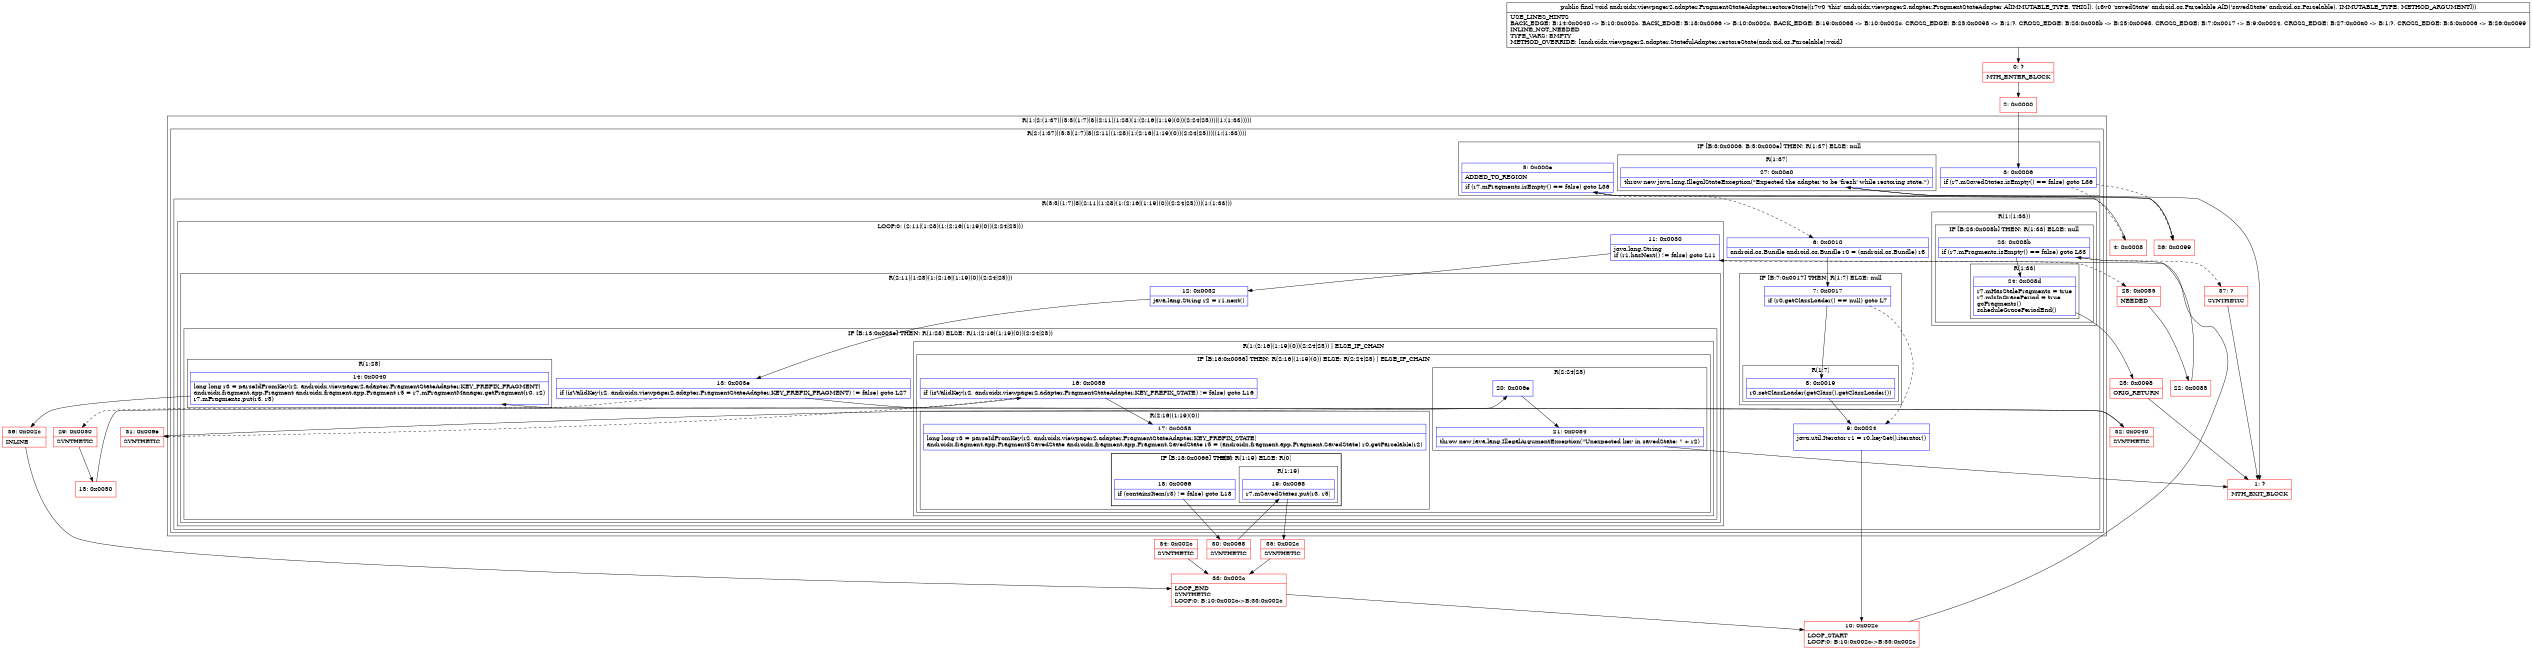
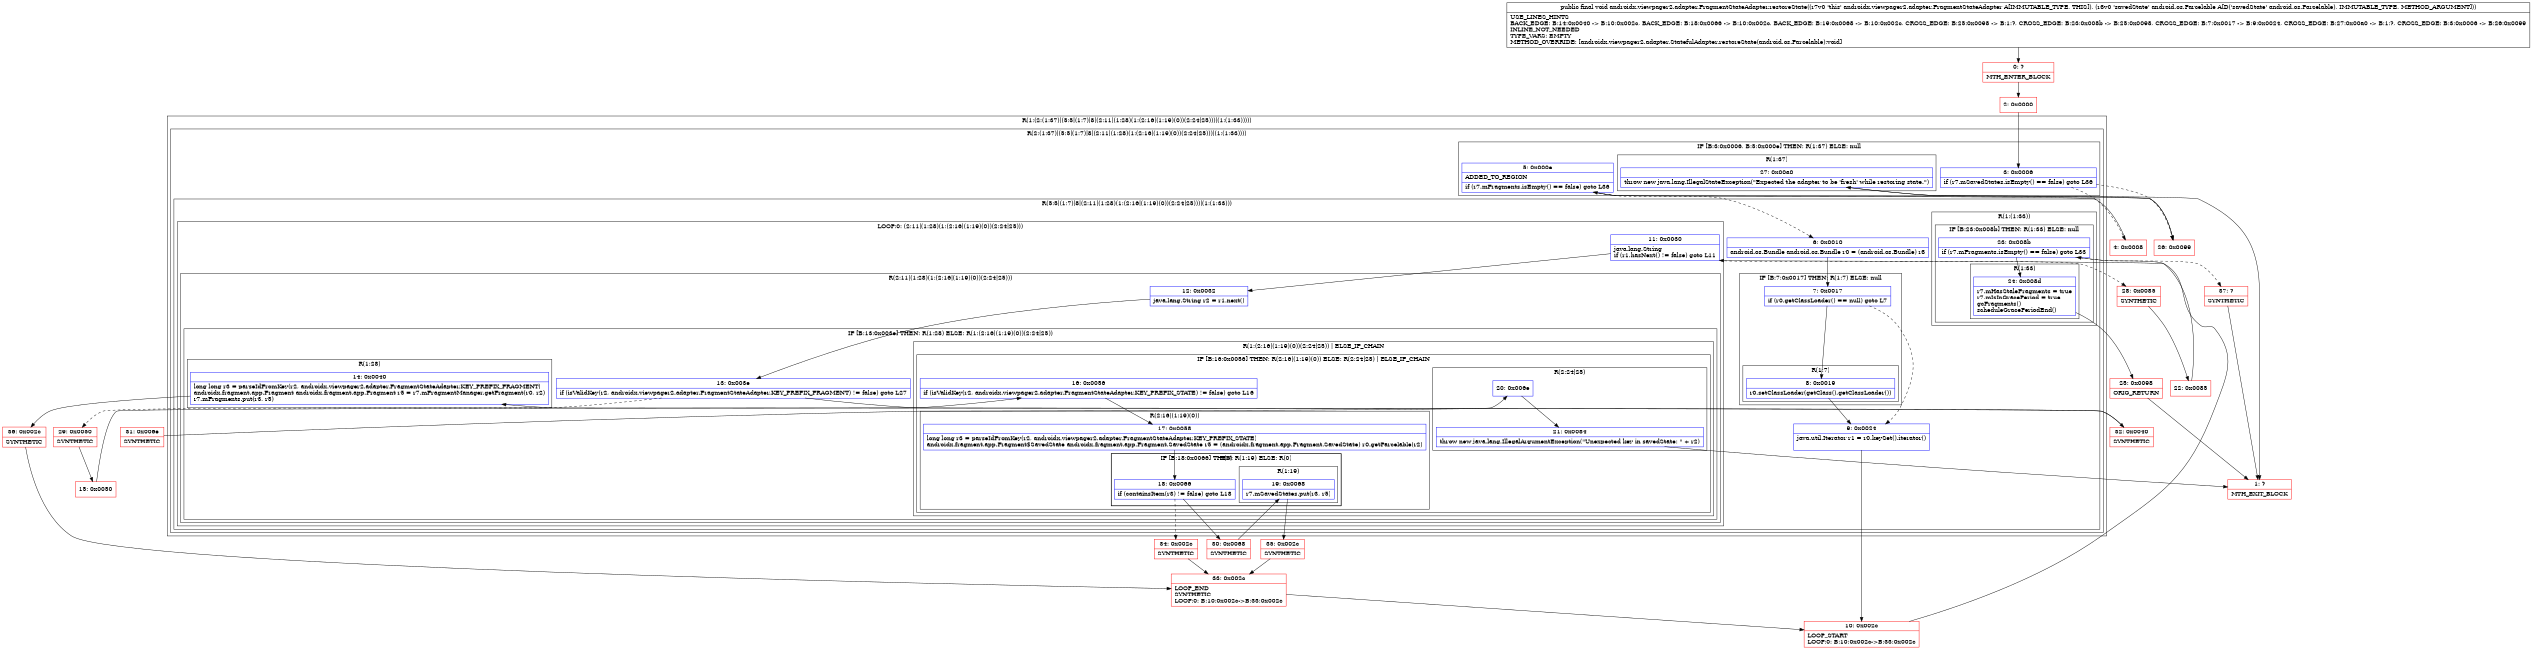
(2134, 301) -> (2139, 301)
(593, 426) -> none
(17, 442) -> (24, 442)
none -> (1175, 463)
none -> (1175, 517)
